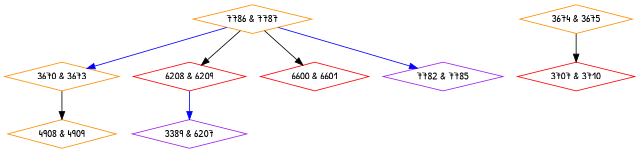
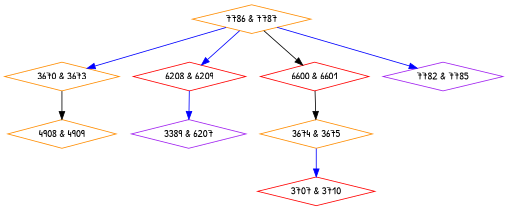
(576, 44) -> (316, 159)
(224, 45) -> (224, 45)
none -> (315, 101)
